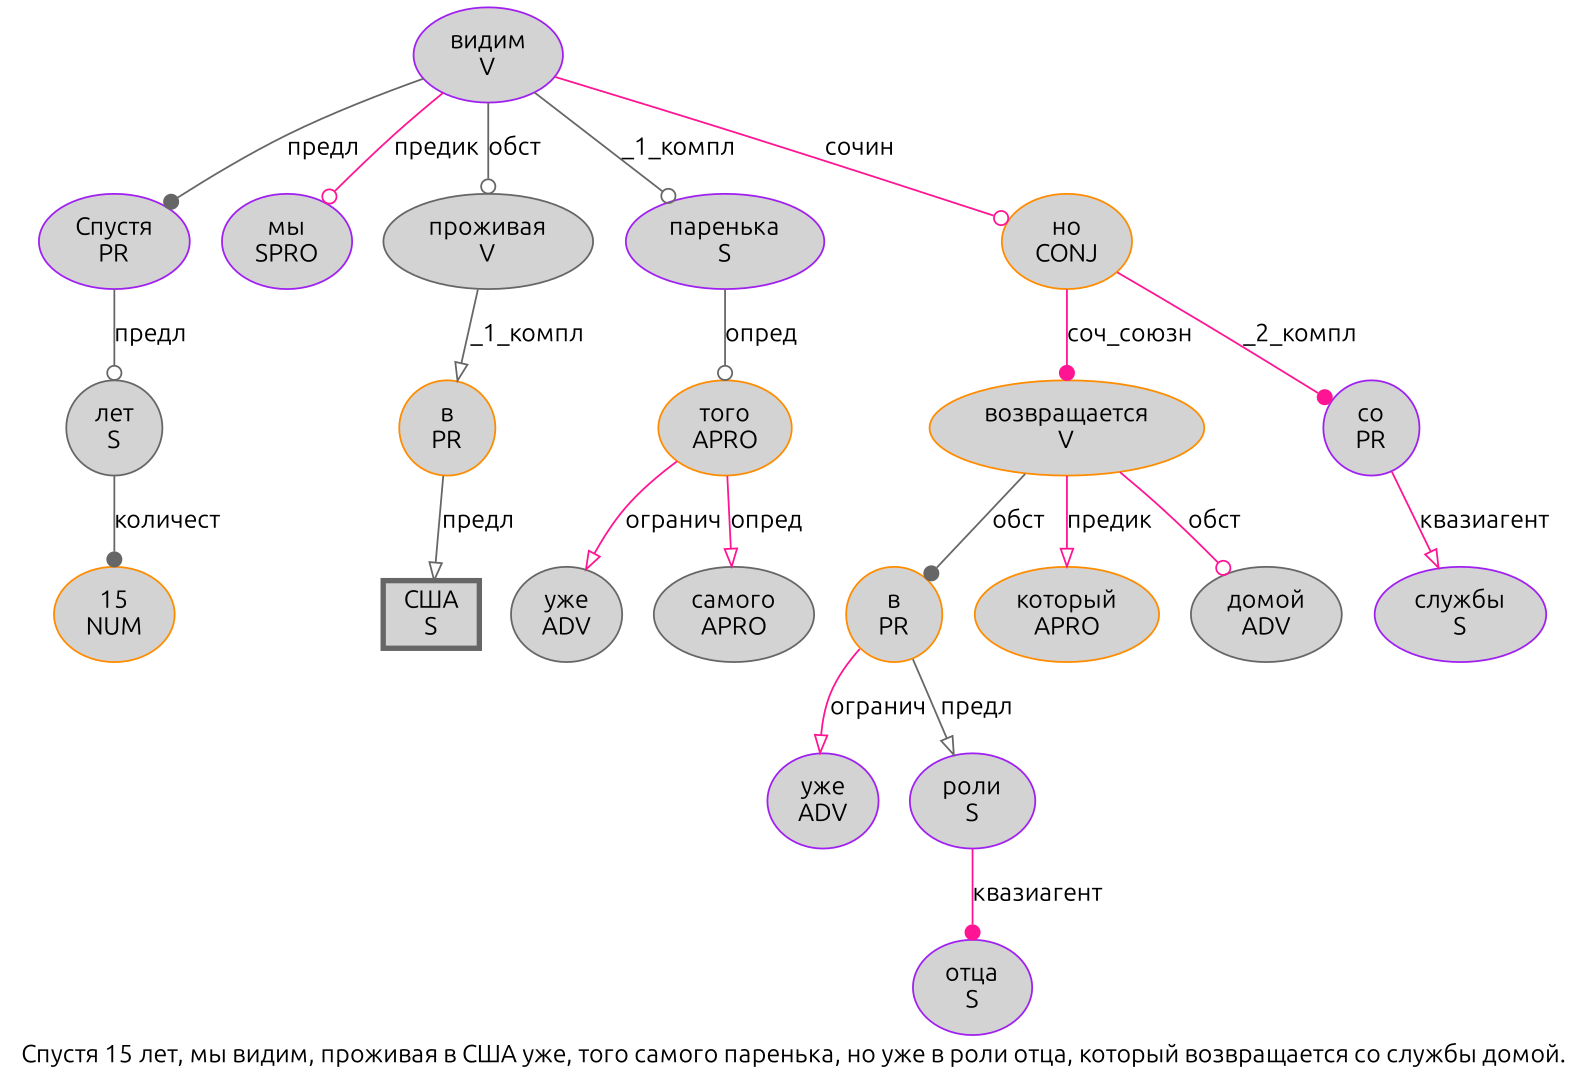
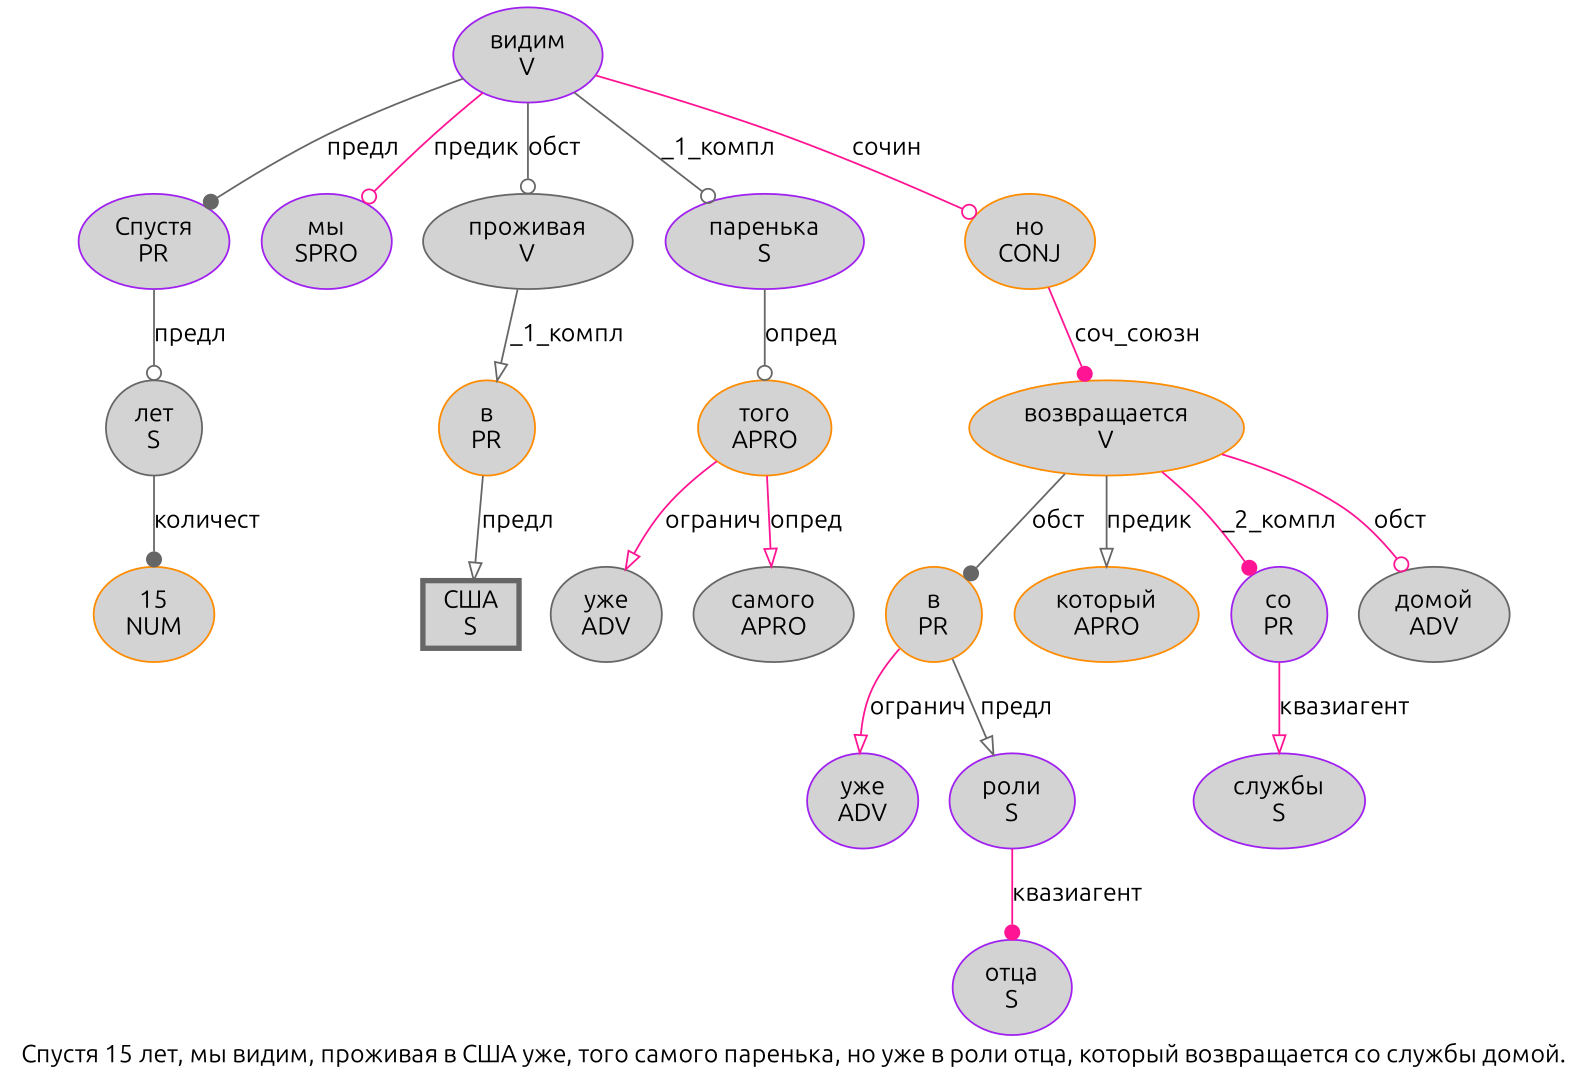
(1218, 332) -> (1207, 514)
(1067, 512) -> (1107, 512)
